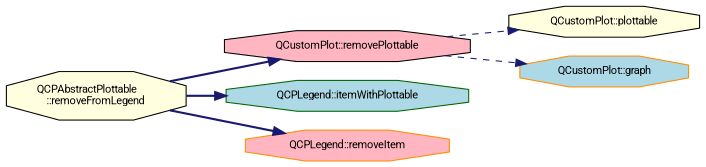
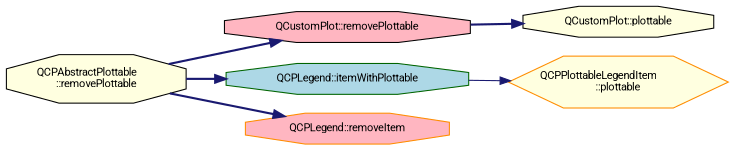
(477, 34) -> (491, 24)
(604, 71) -> none
none -> (618, 82)
(96, 96) -> (96, 79)
